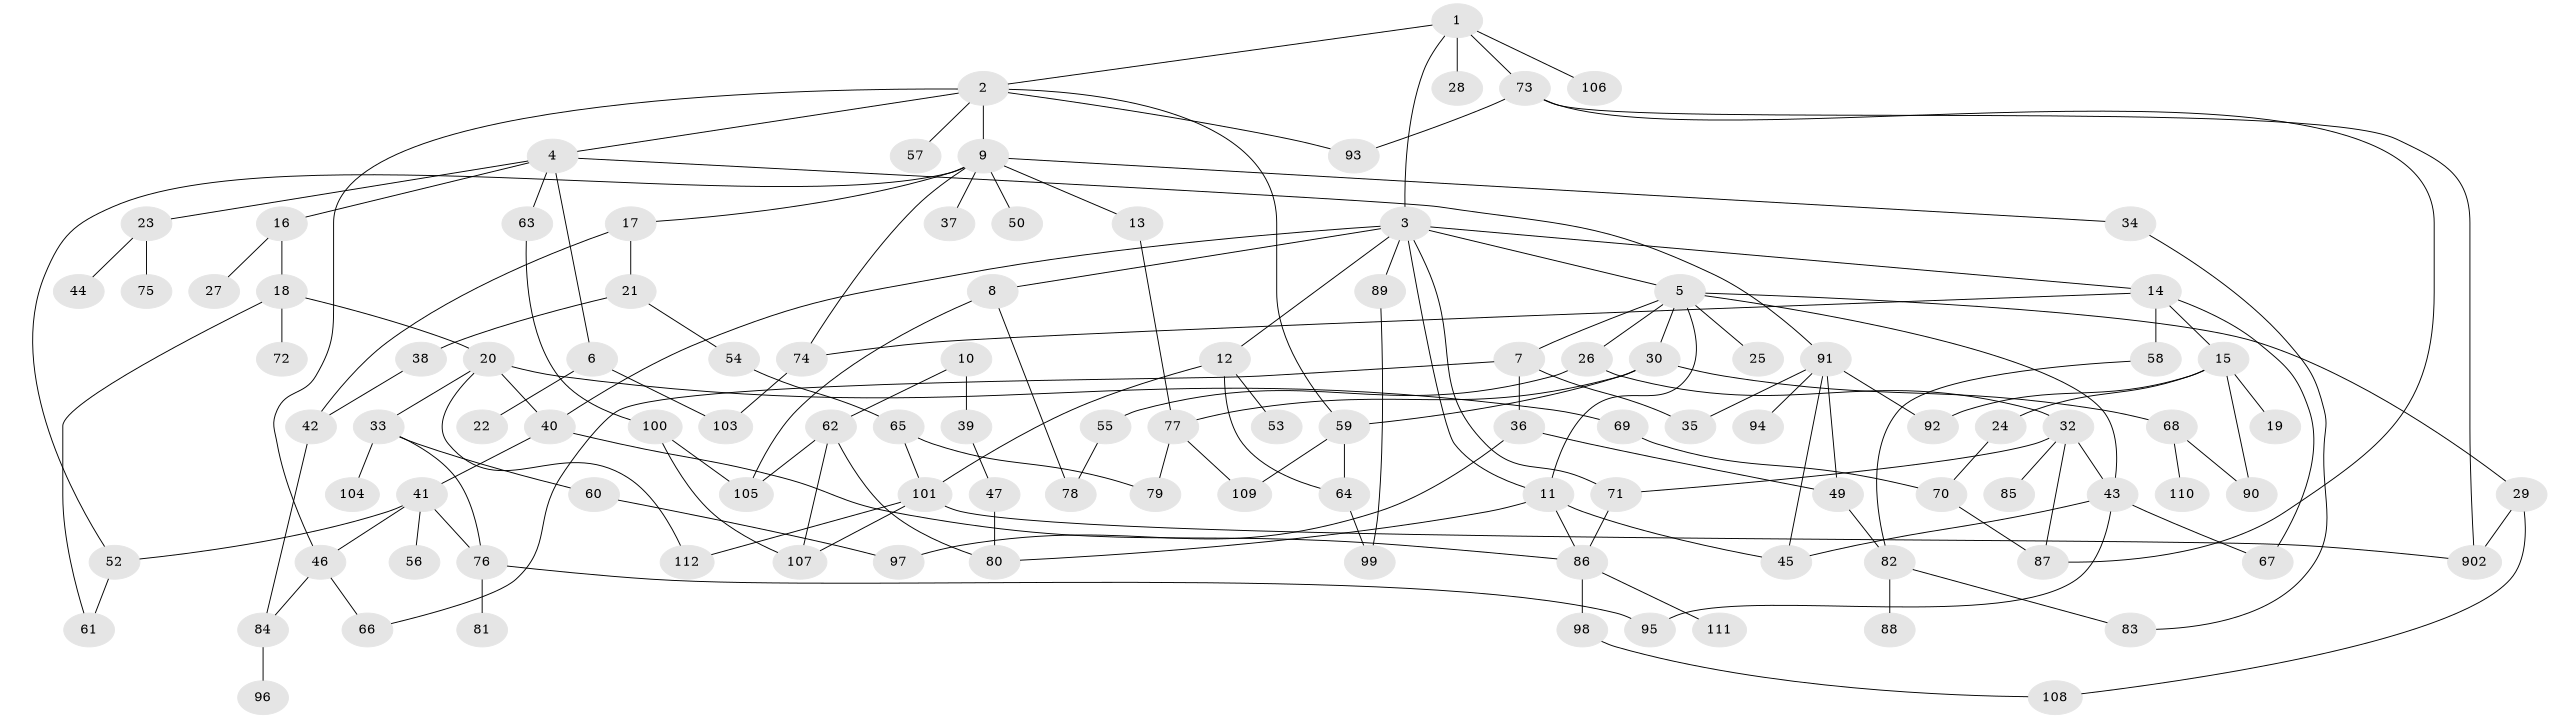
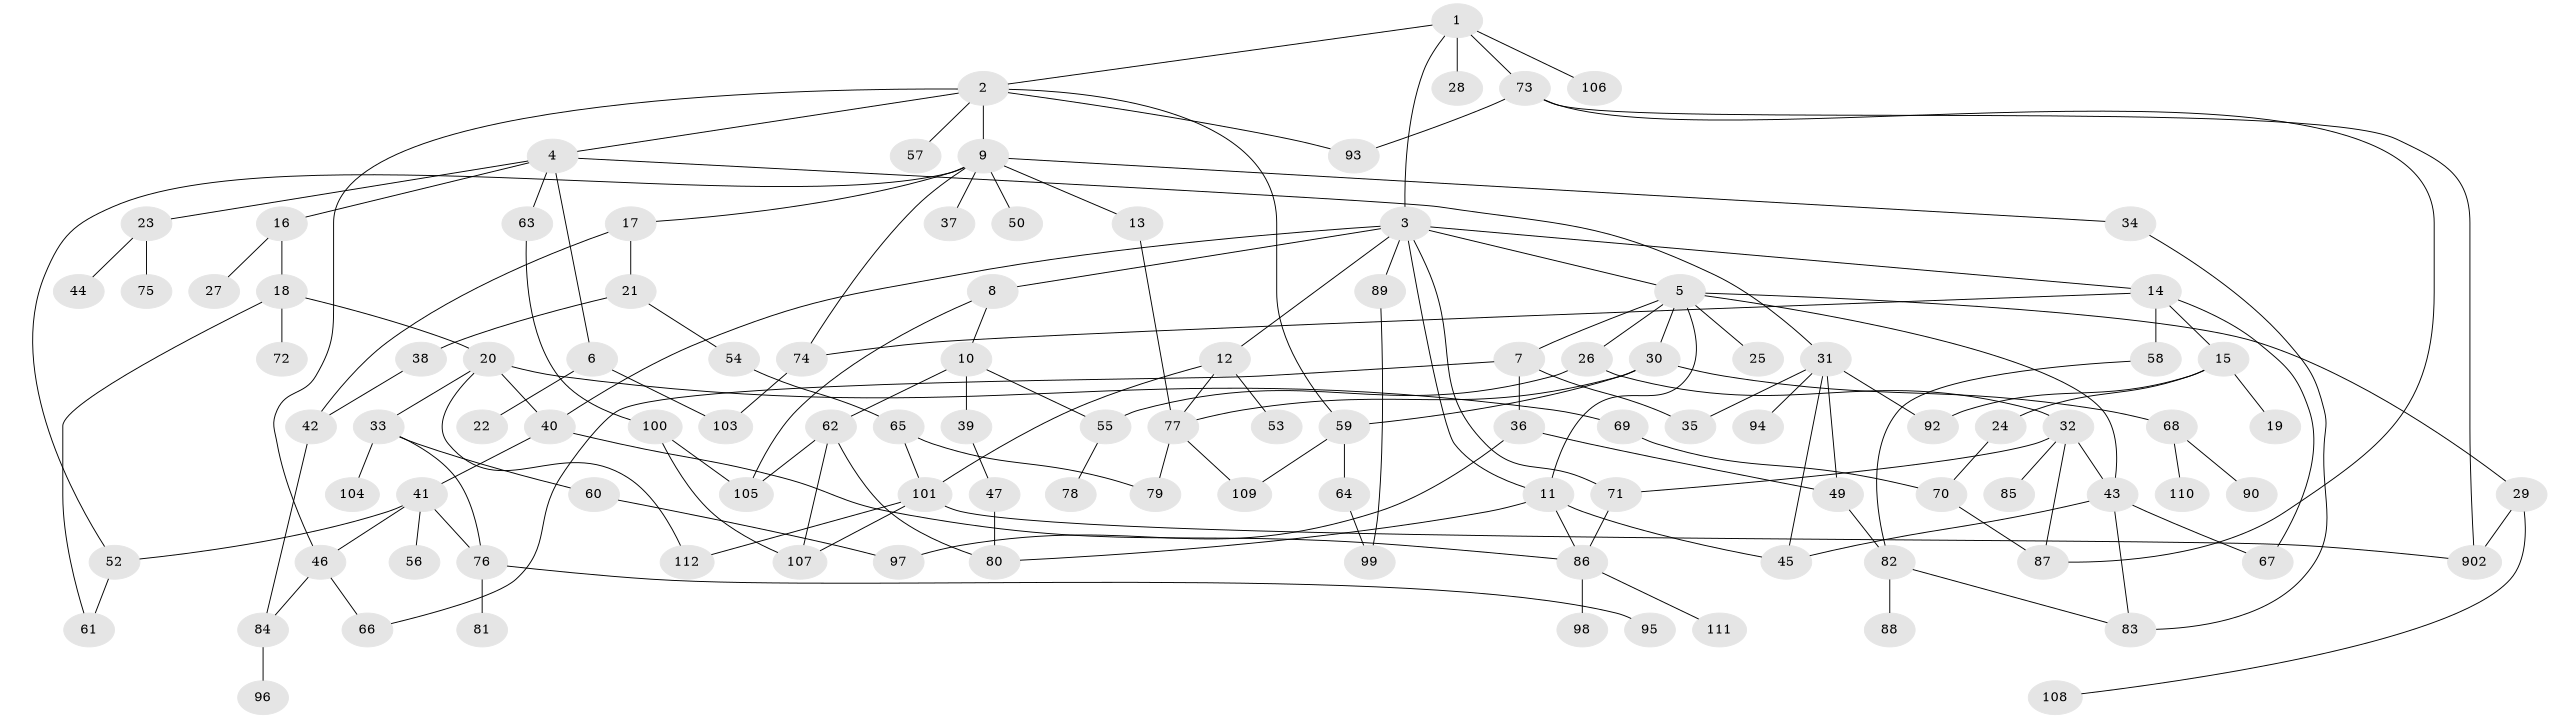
(1826, 359) -> (1826, 359)
none -> (1026, 388)
(1035, 402) -> (980, 325)
(2238, 427) -> none
(1249, 451) -> (1199, 393)
(1913, 607) -> (2122, 567)
(1813, 683) -> none
